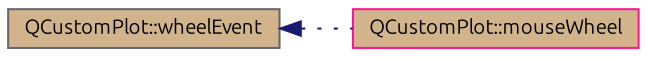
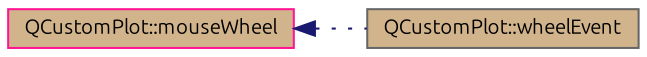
(327, 29) -> (341, 29)
